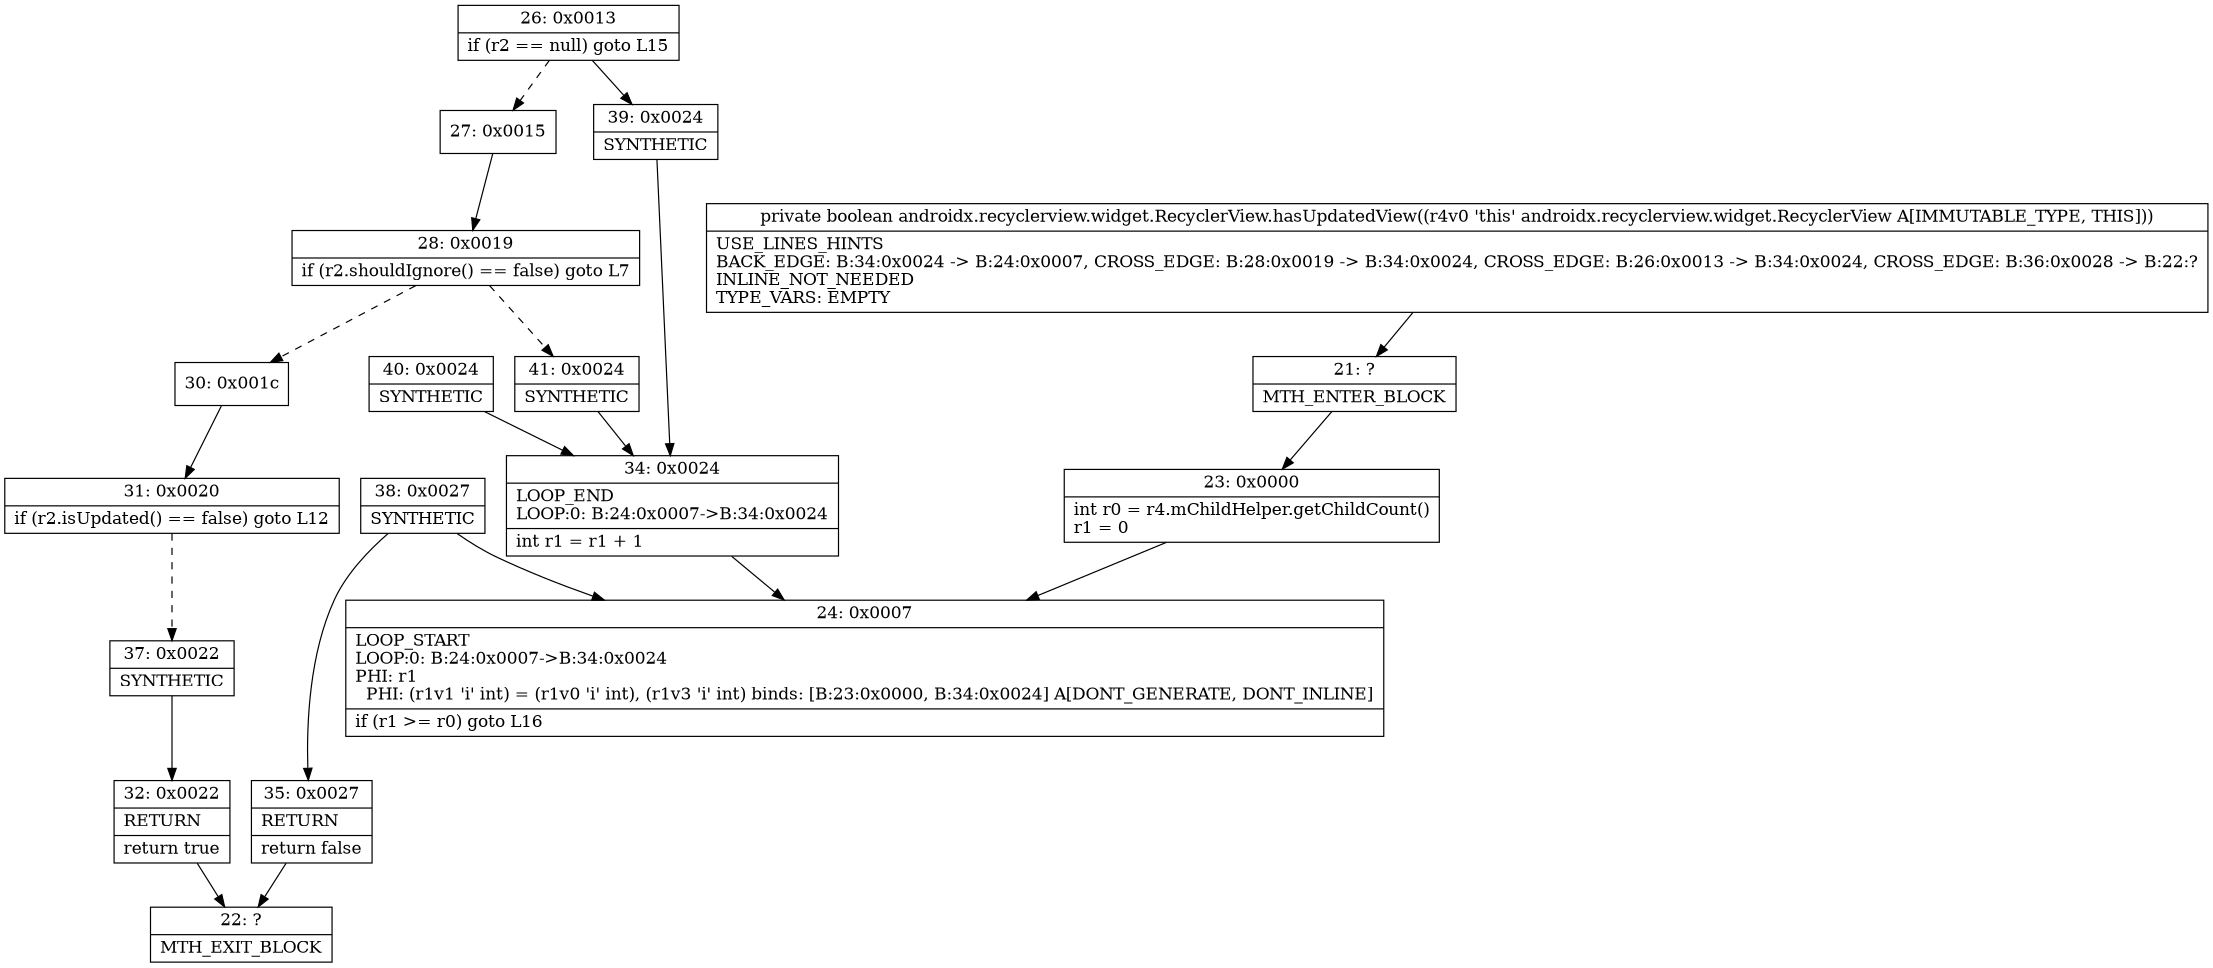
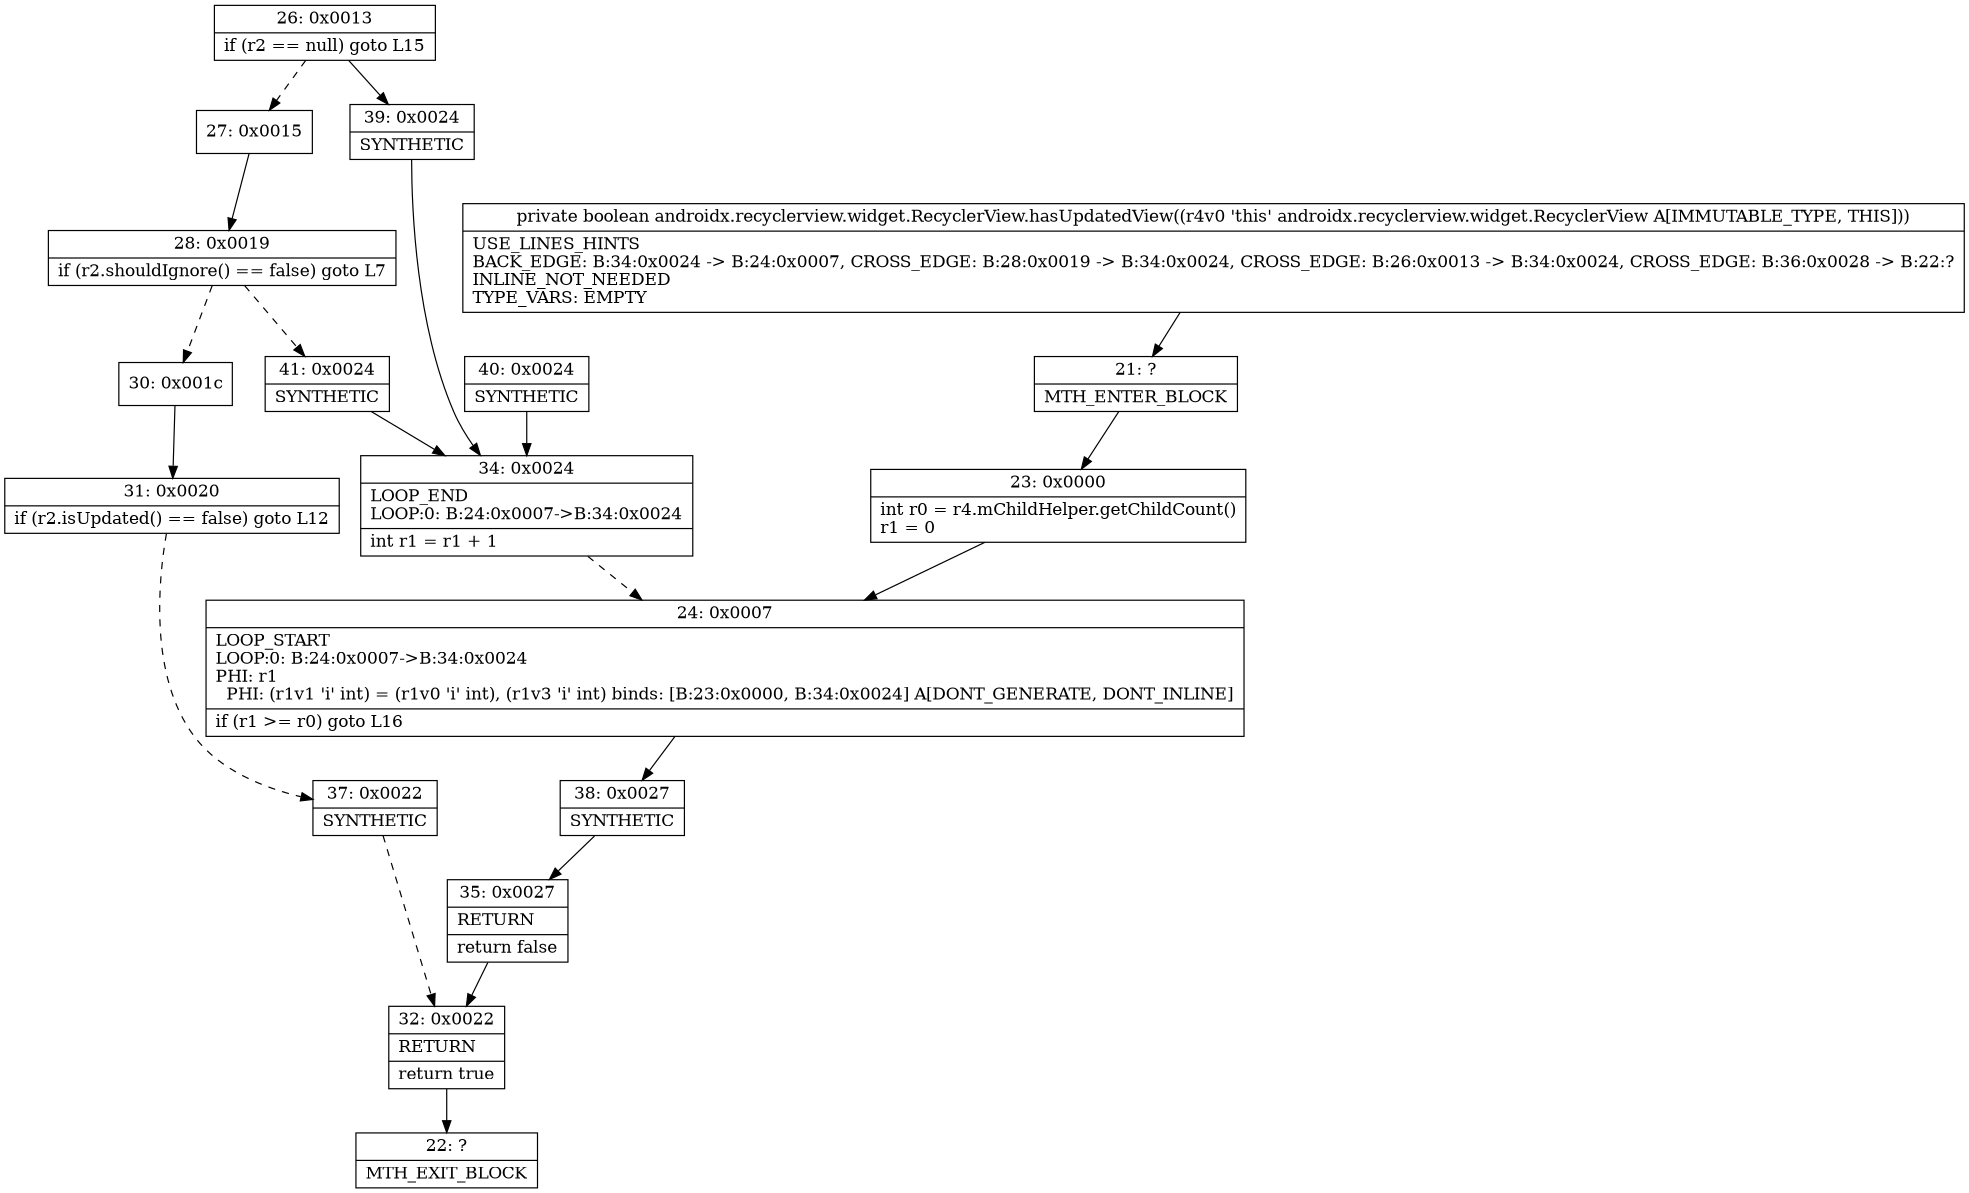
(523, 569) -> (662, 754)
(753, 574) -> (610, 574)
(172, 732) -> (407, 915)
(275, 880) -> (480, 979)
